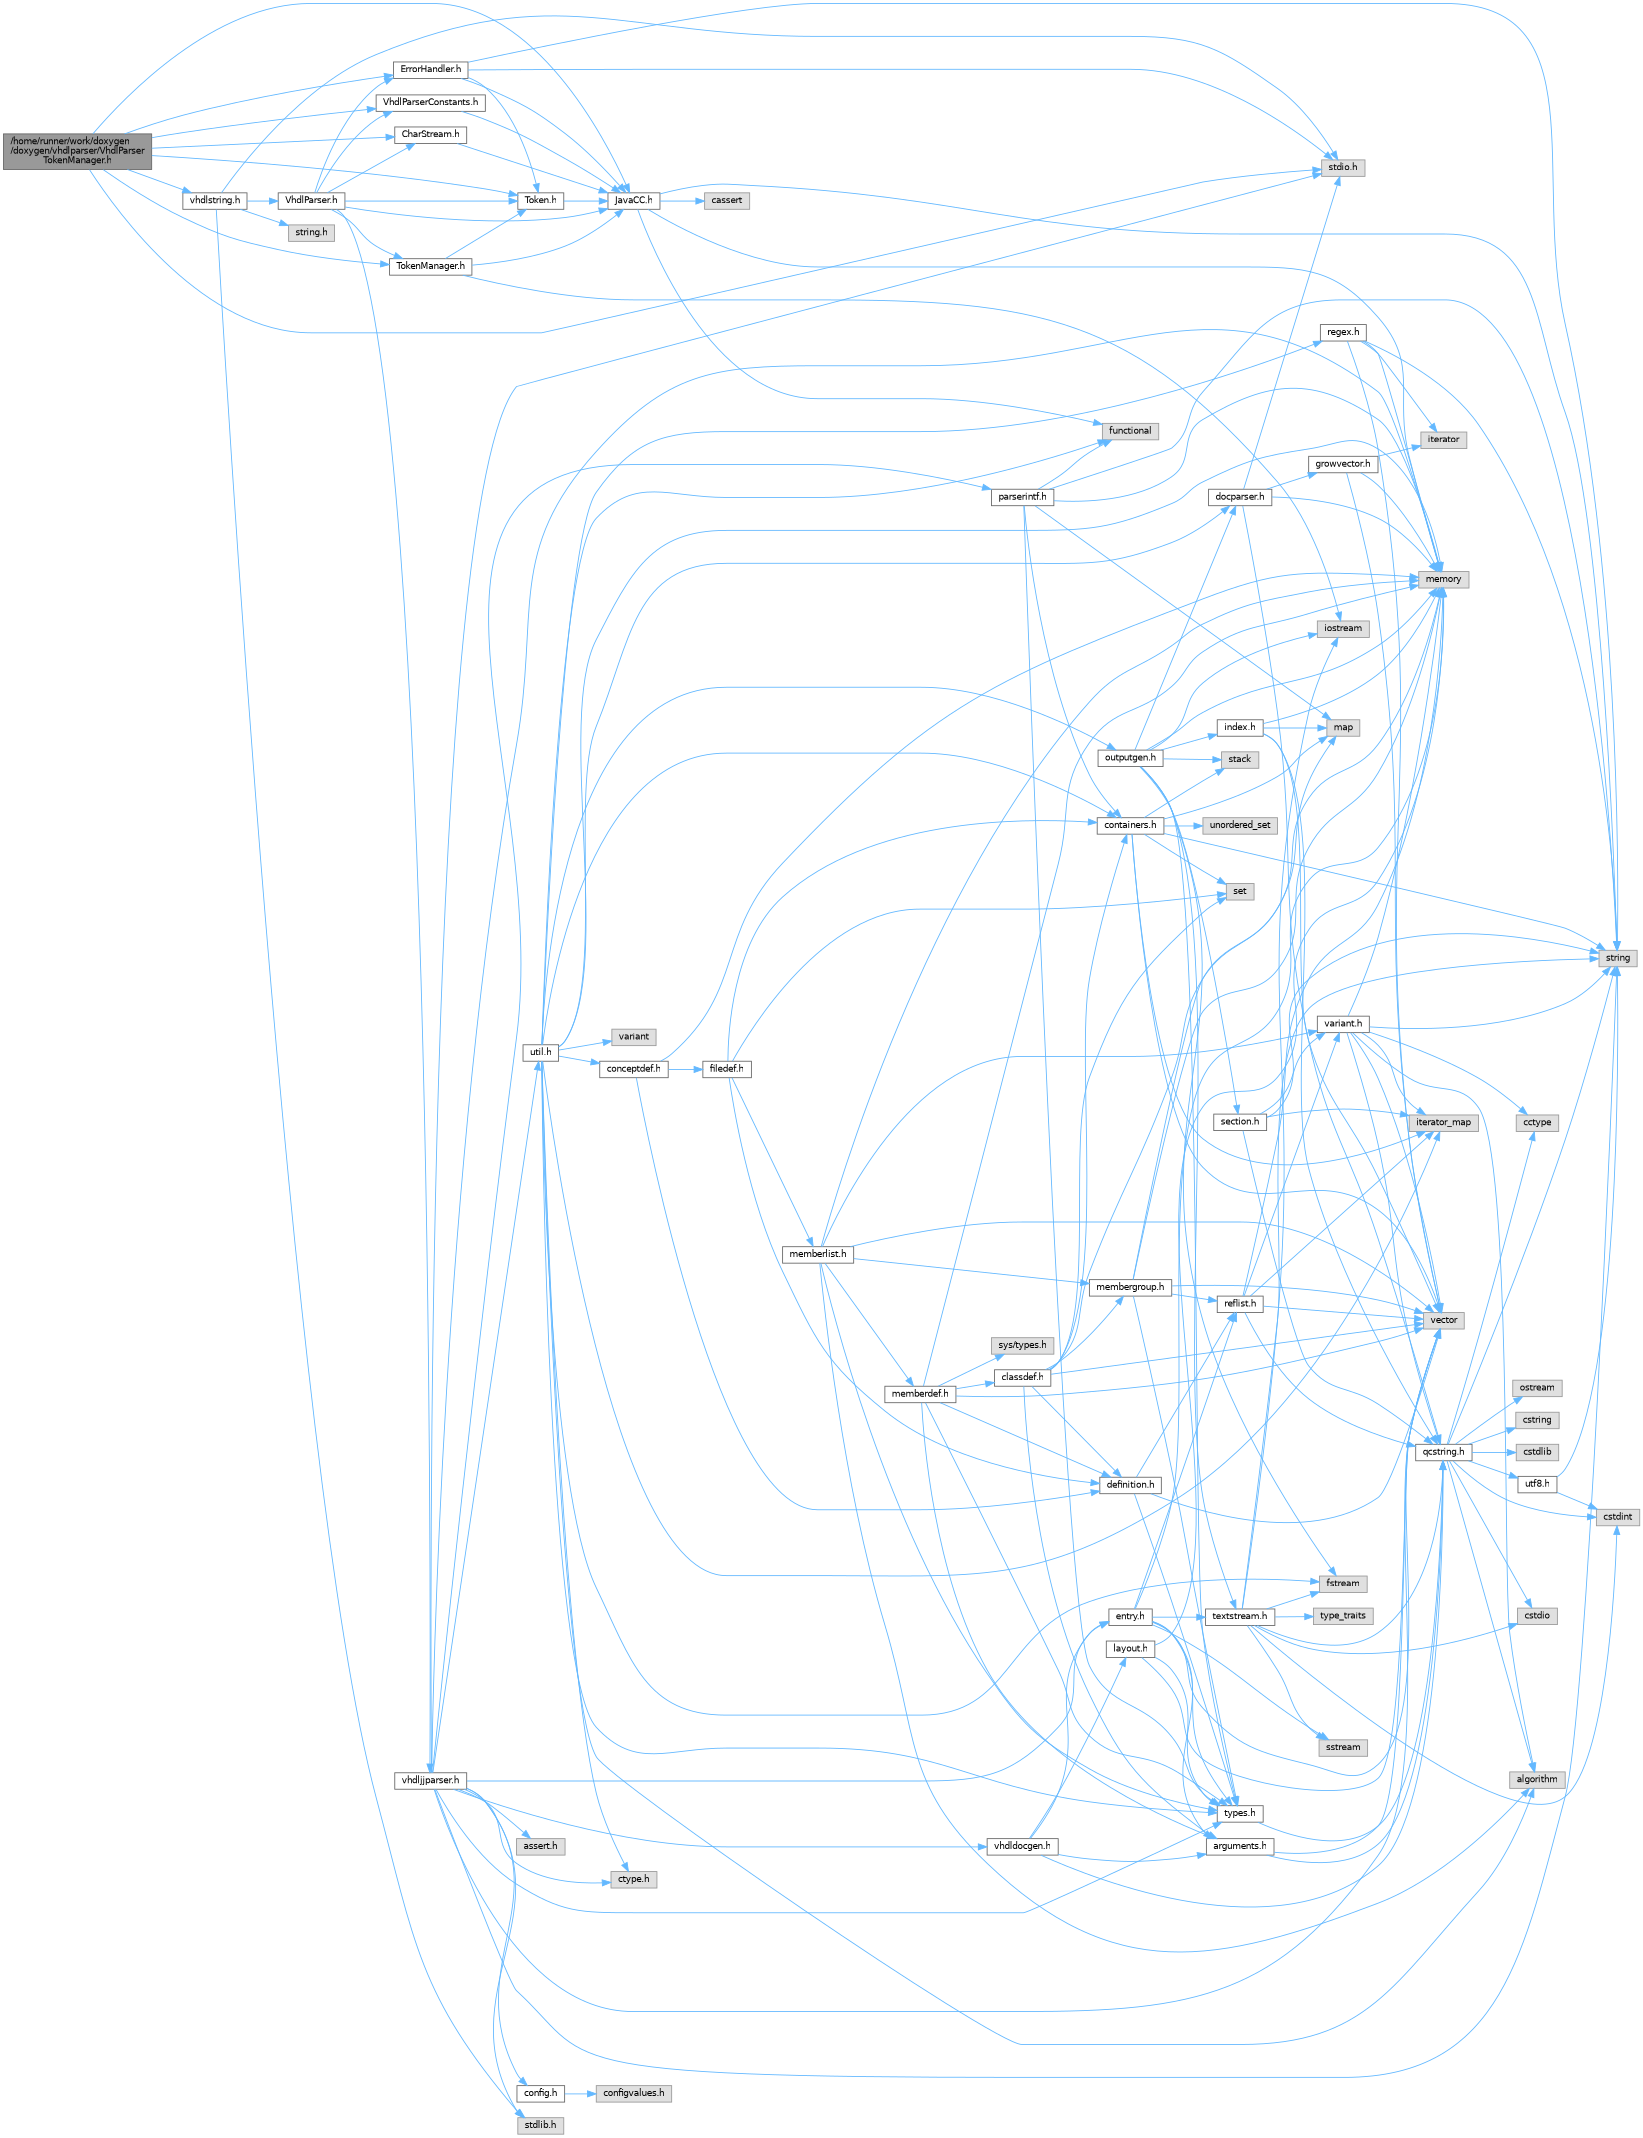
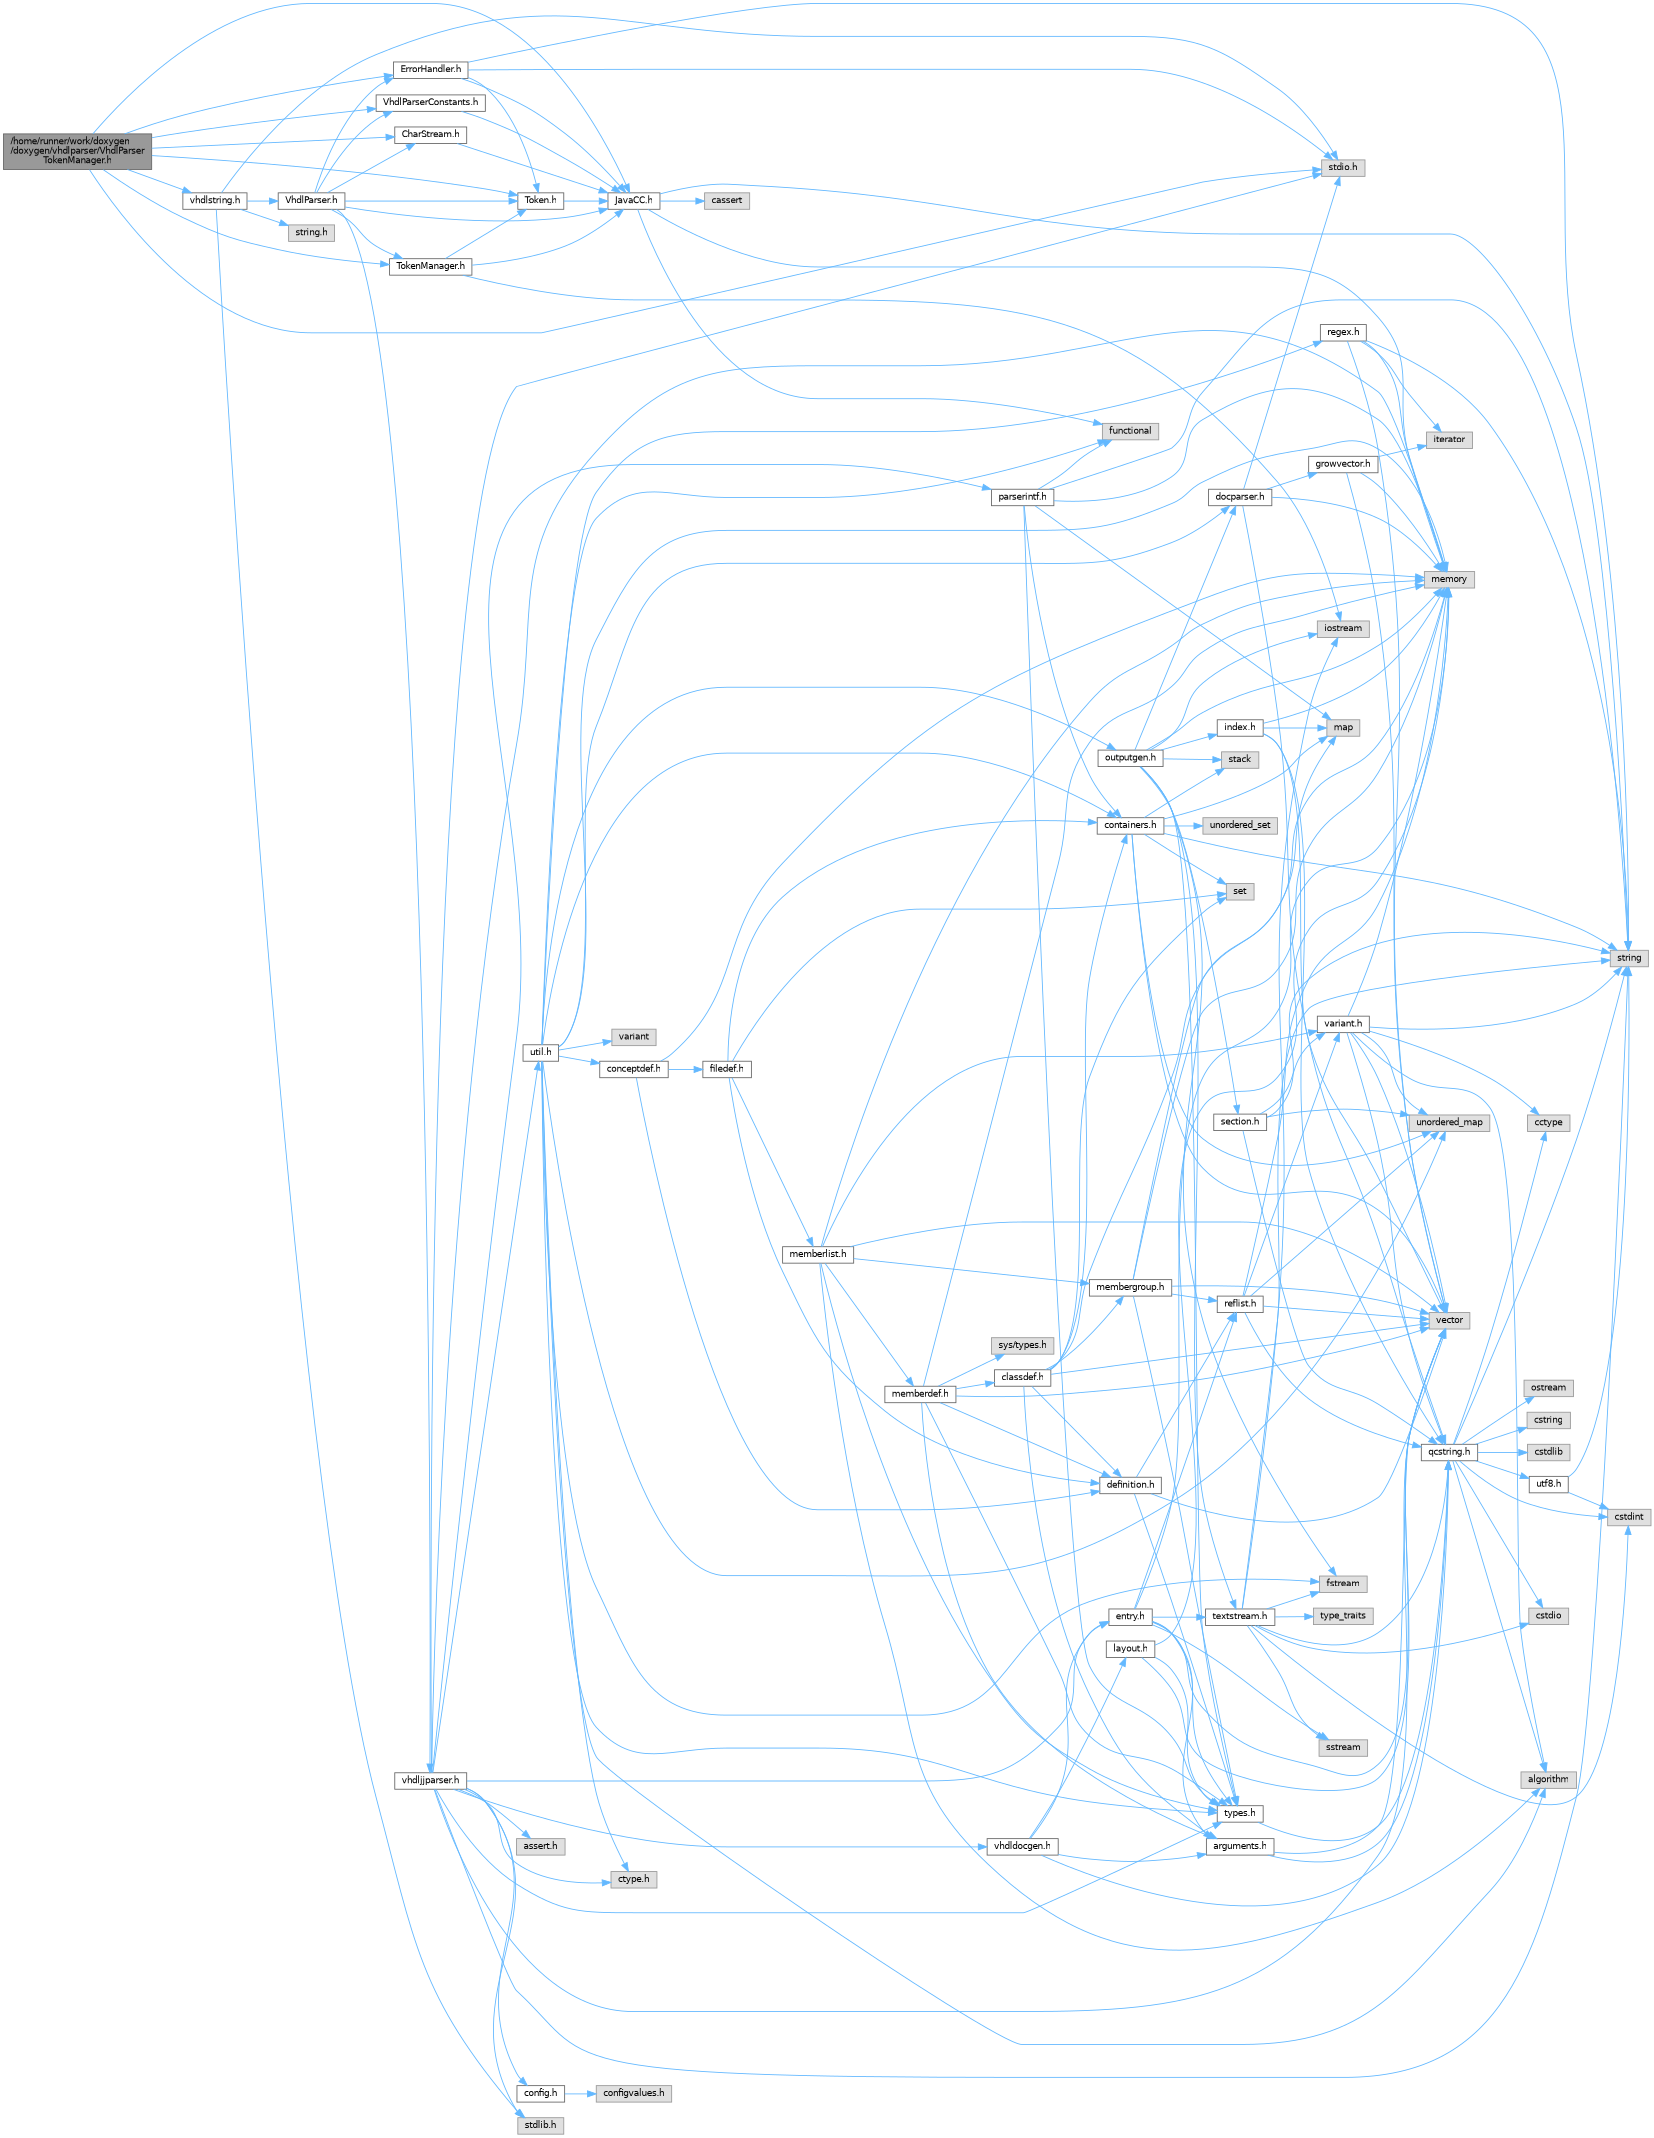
(1444, 1123) -> (1450, 1123)
